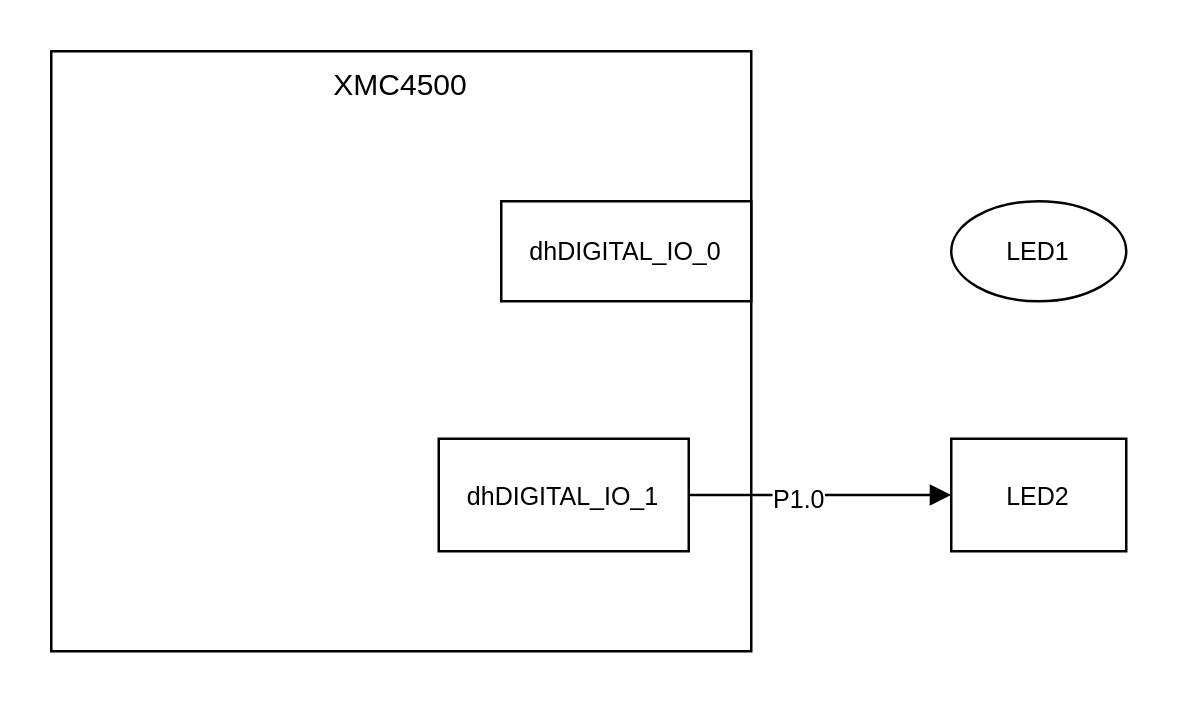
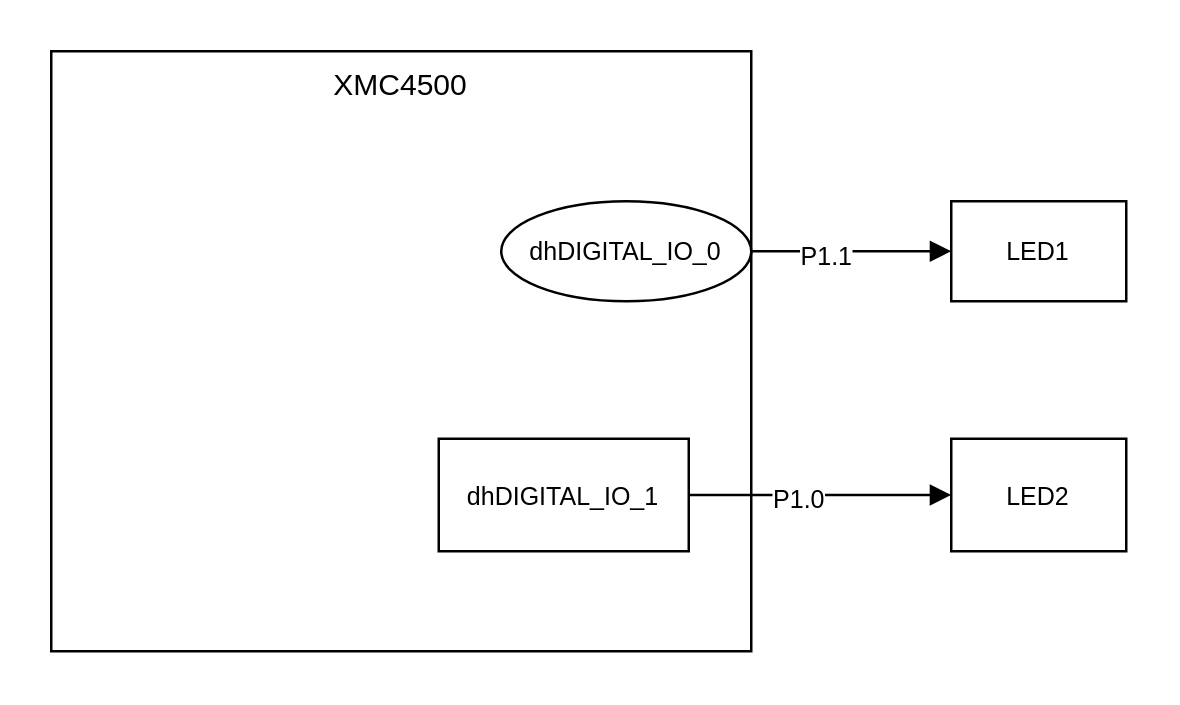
(626, 251) -> (626, 251)
none -> (884, 251)
(1039, 251) -> (1039, 251)
